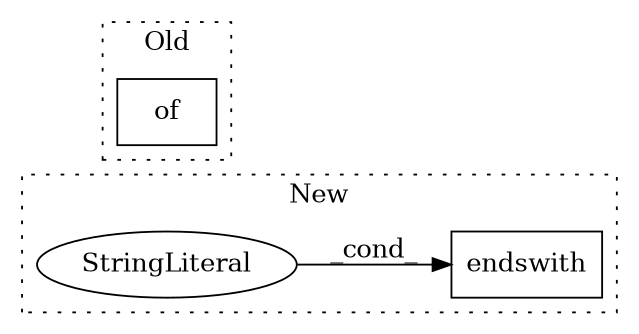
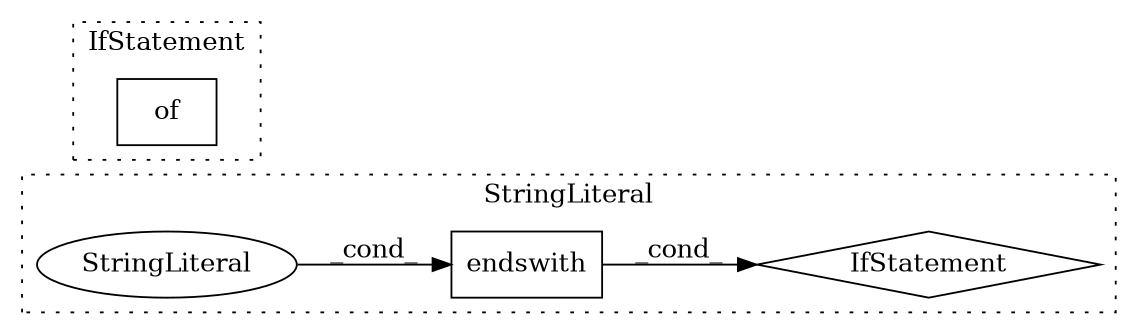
(167, 43) -> (167, 43)
(319, 196) -> (569, 196)
none -> (929, 265)
